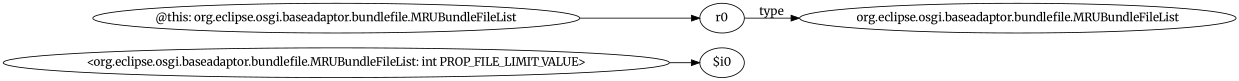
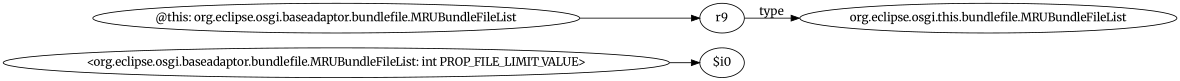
(722, 18) -> (722, 18)
(1018, 18) -> (988, 18)
